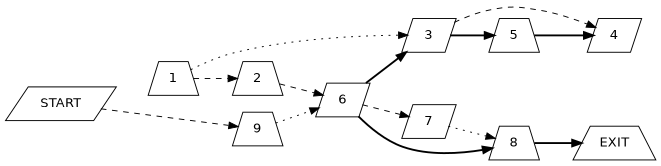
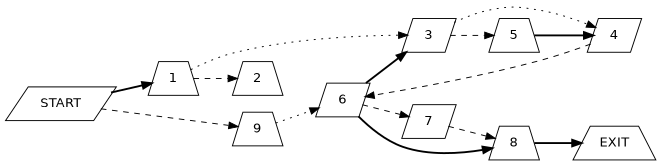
(520, 7) -> (520, 7)
(467, 35) -> (467, 35)
(297, 88) -> (484, 74)
none -> (127, 89)
(467, 131) -> (467, 131)
